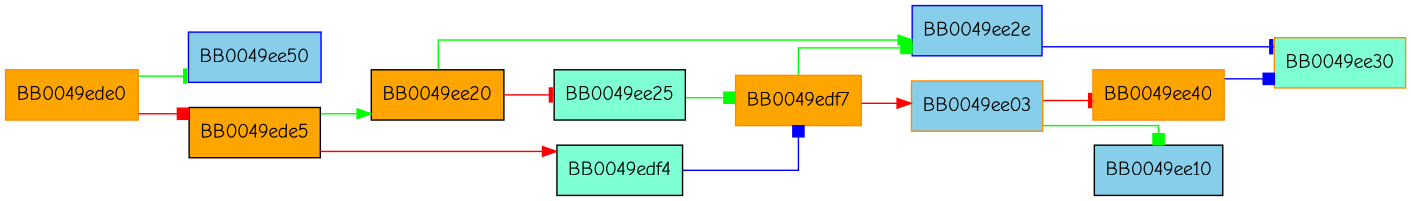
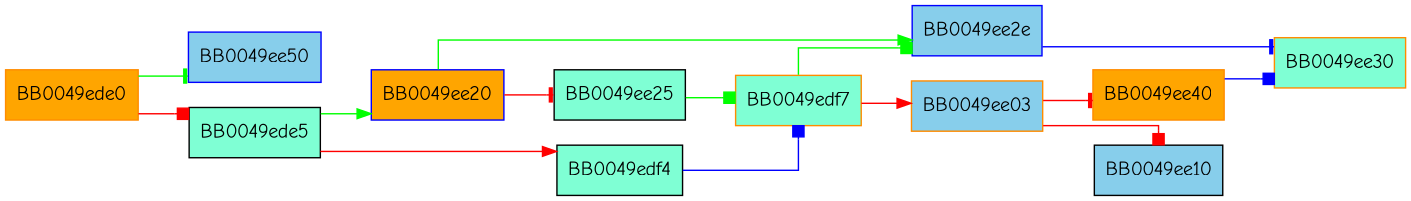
(438, 95) -> (438, 95)
(798, 100) -> (798, 100)
(1103, 126) -> (1103, 126)
(255, 133) -> (255, 133)
